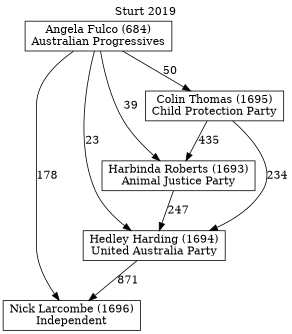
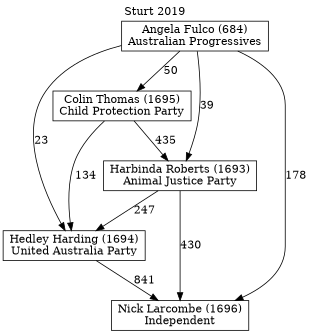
(277, 176) -> (86, 176)
none -> (180, 242)
(128, 281) -> (145, 281)
